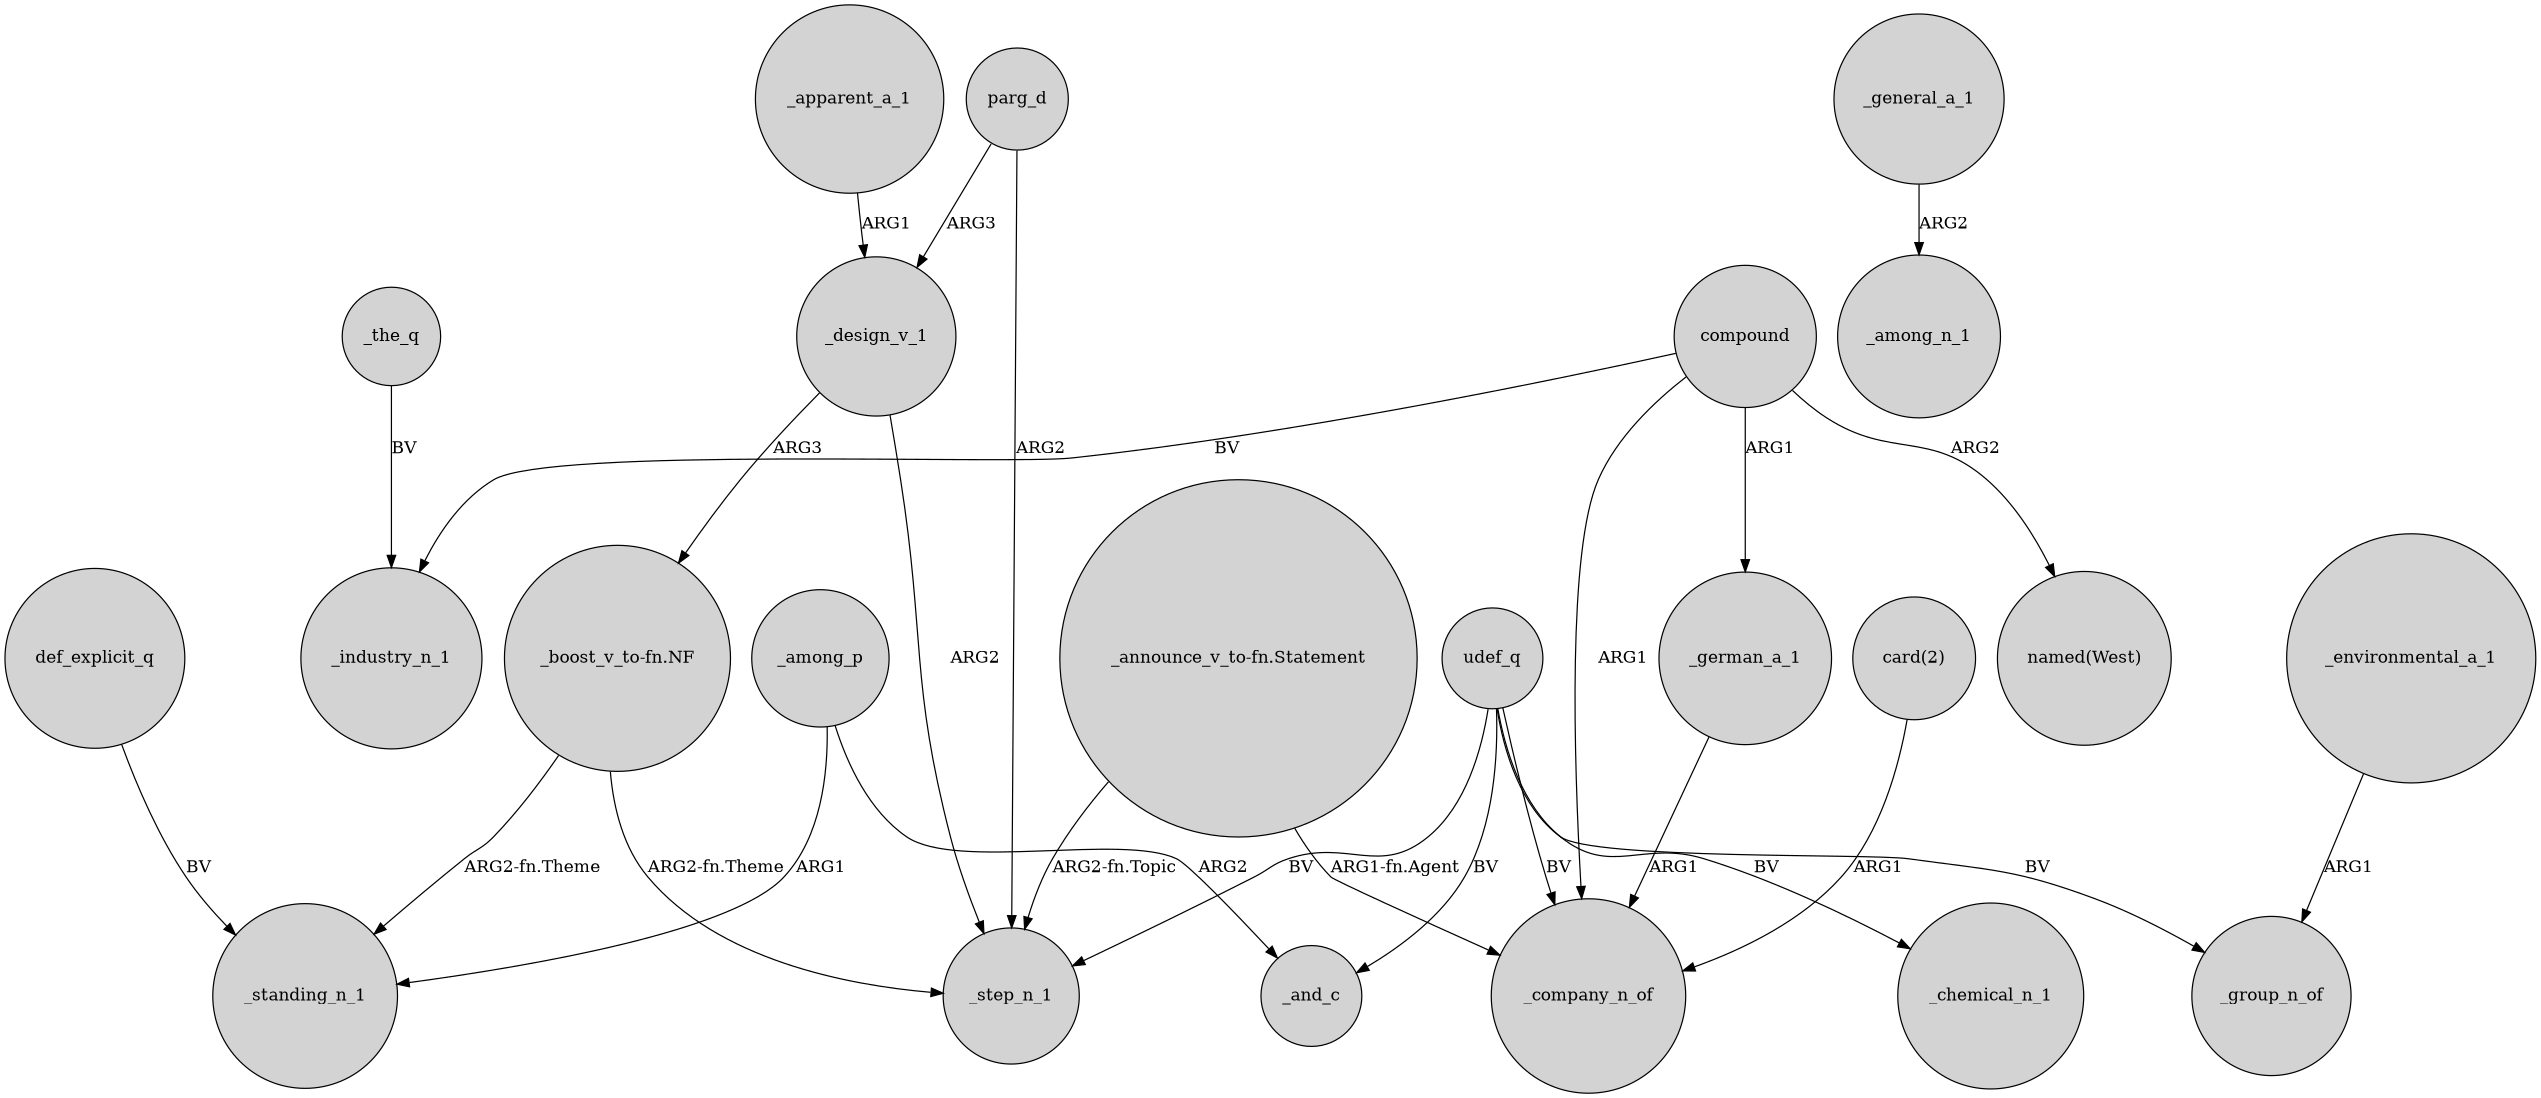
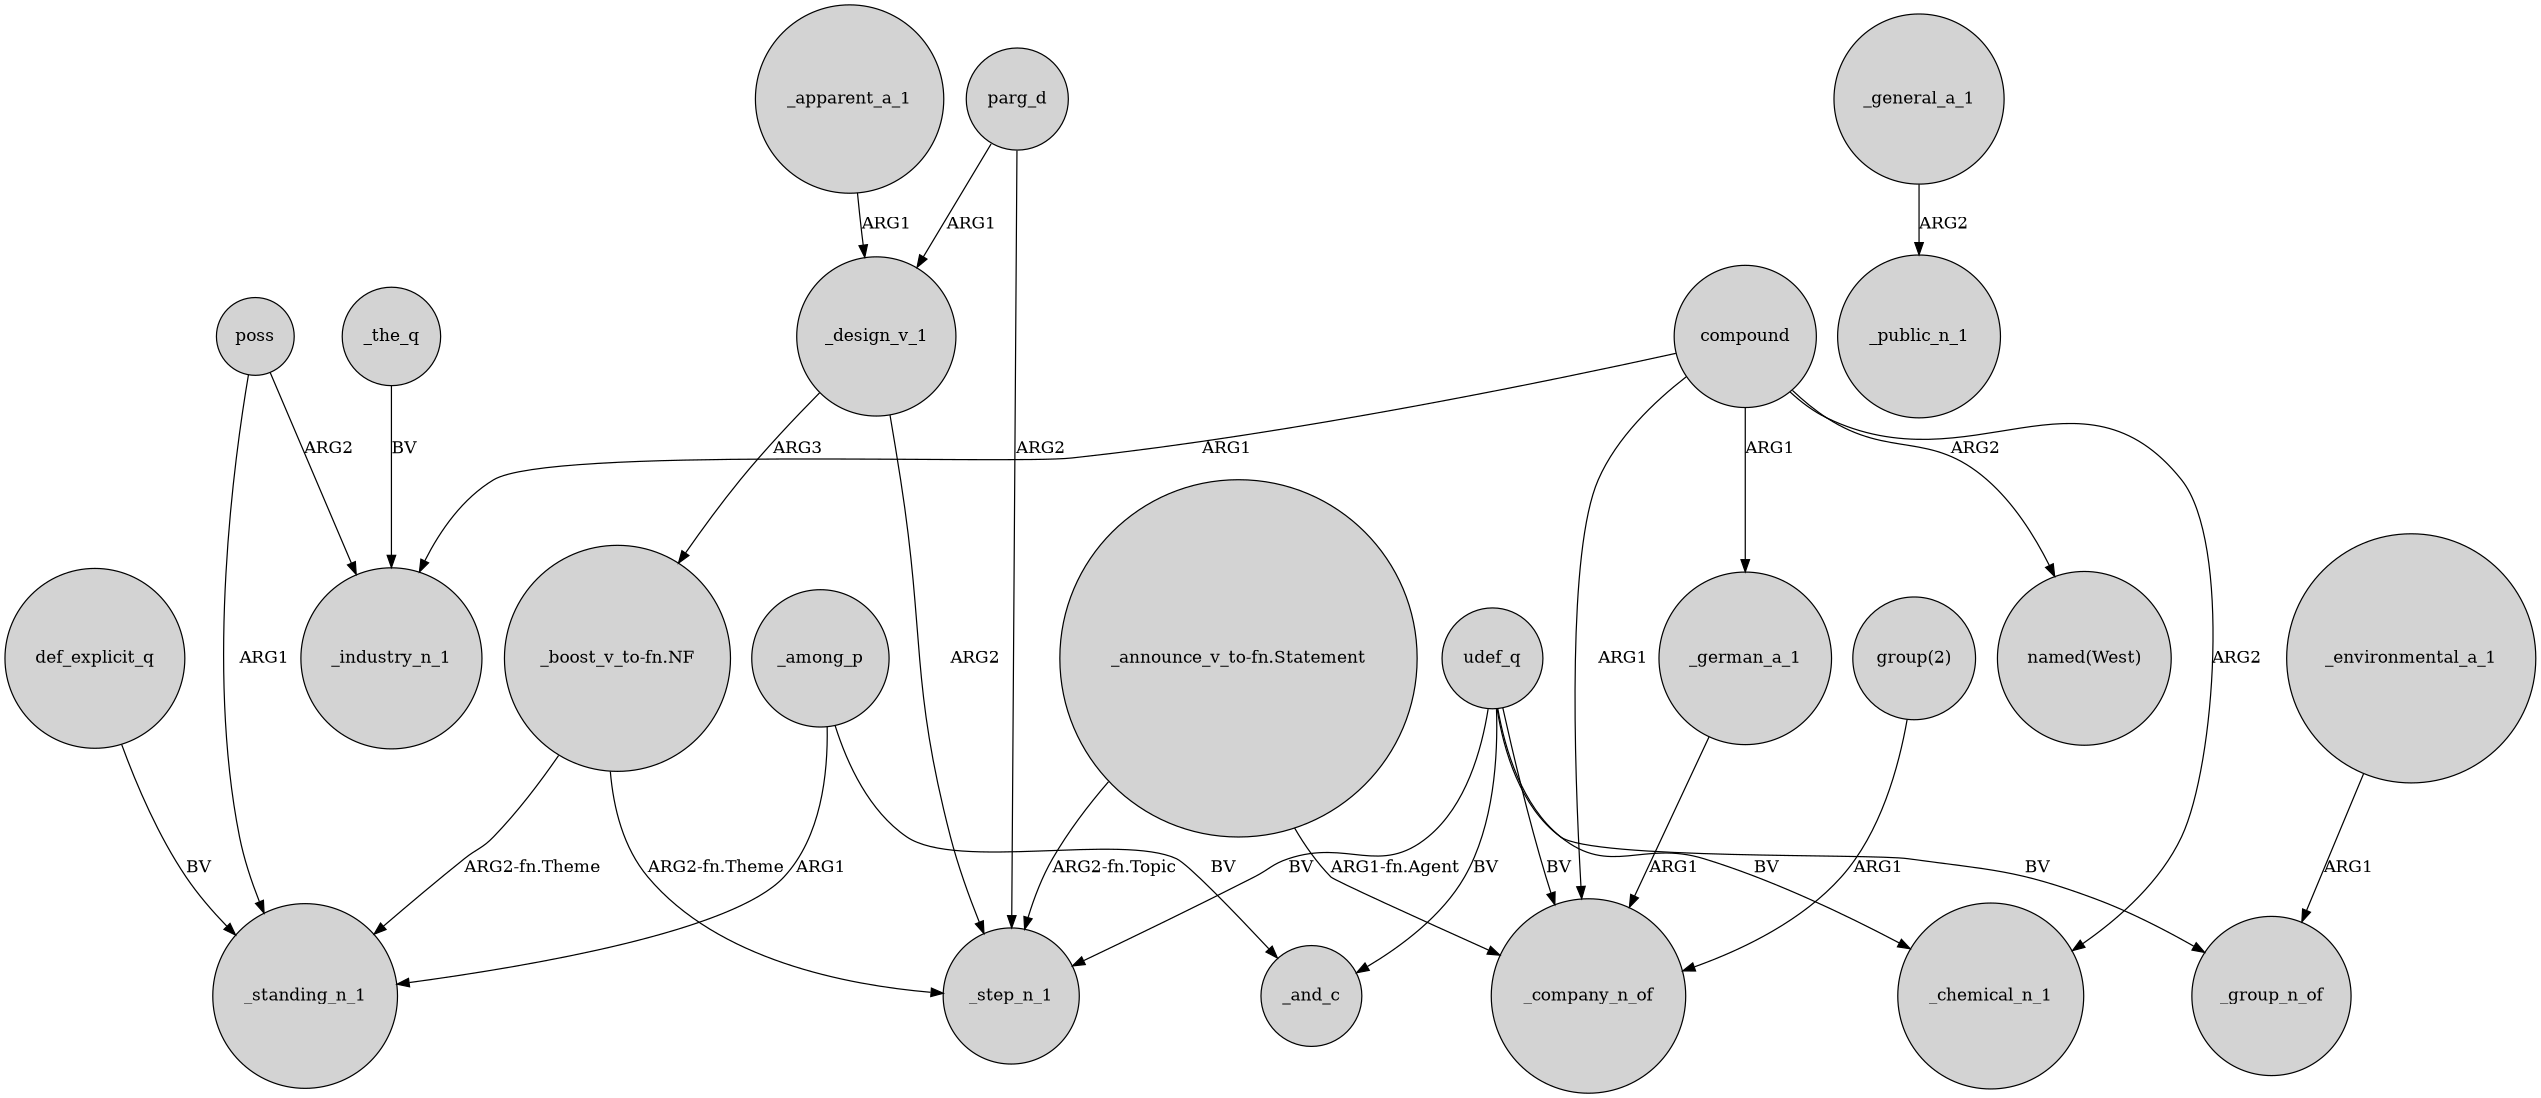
(972, 224) -> (972, 224)
none -> (255, 336)
(1919, 336) -> (1919, 336)
(1227, 449) -> (1227, 449)
none -> (2200, 521)
(1914, 658) -> (1914, 658)
(1223, 868) -> (1223, 868)
